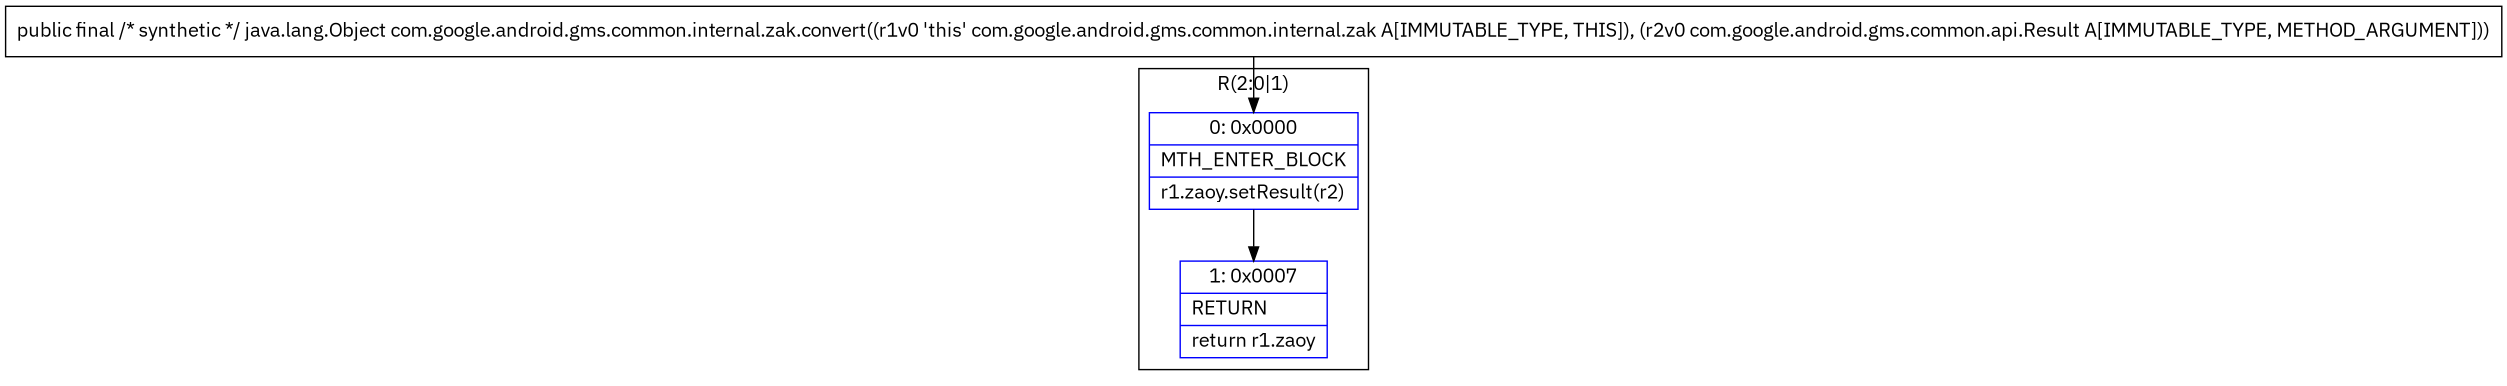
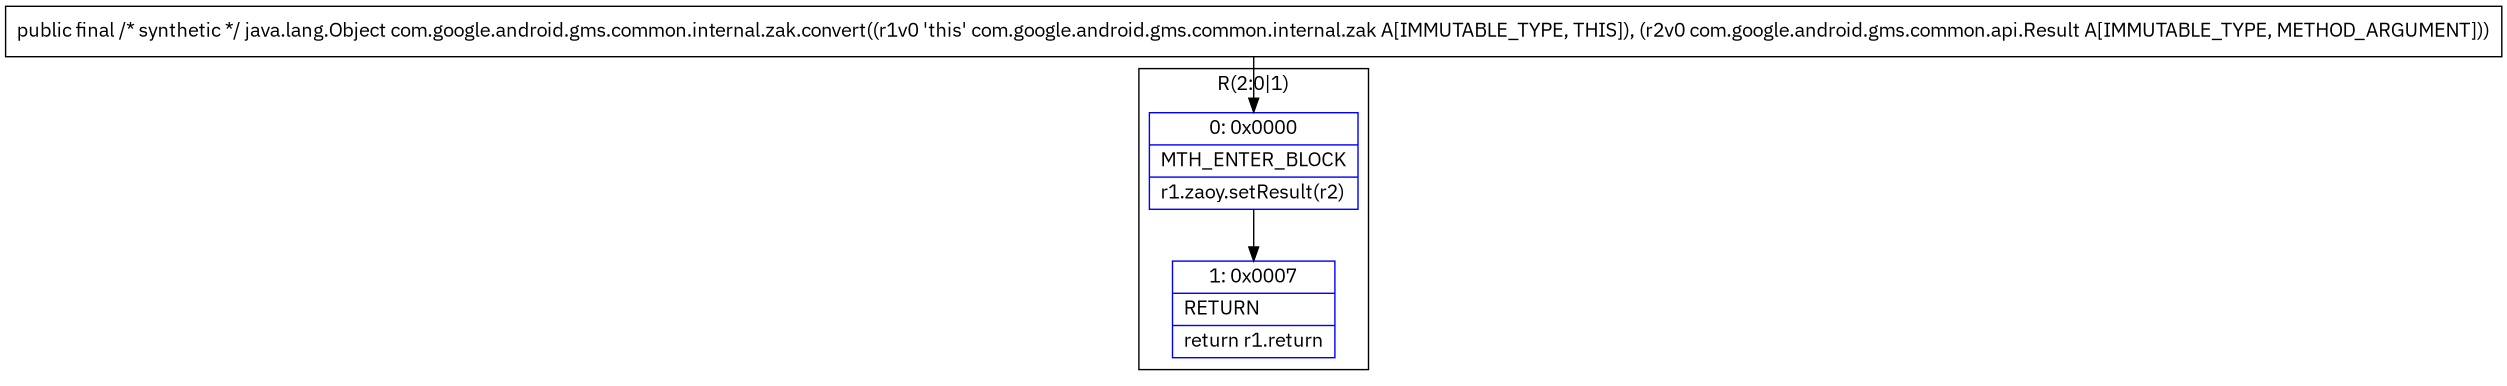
(1254, 341) -> (1254, 341)
